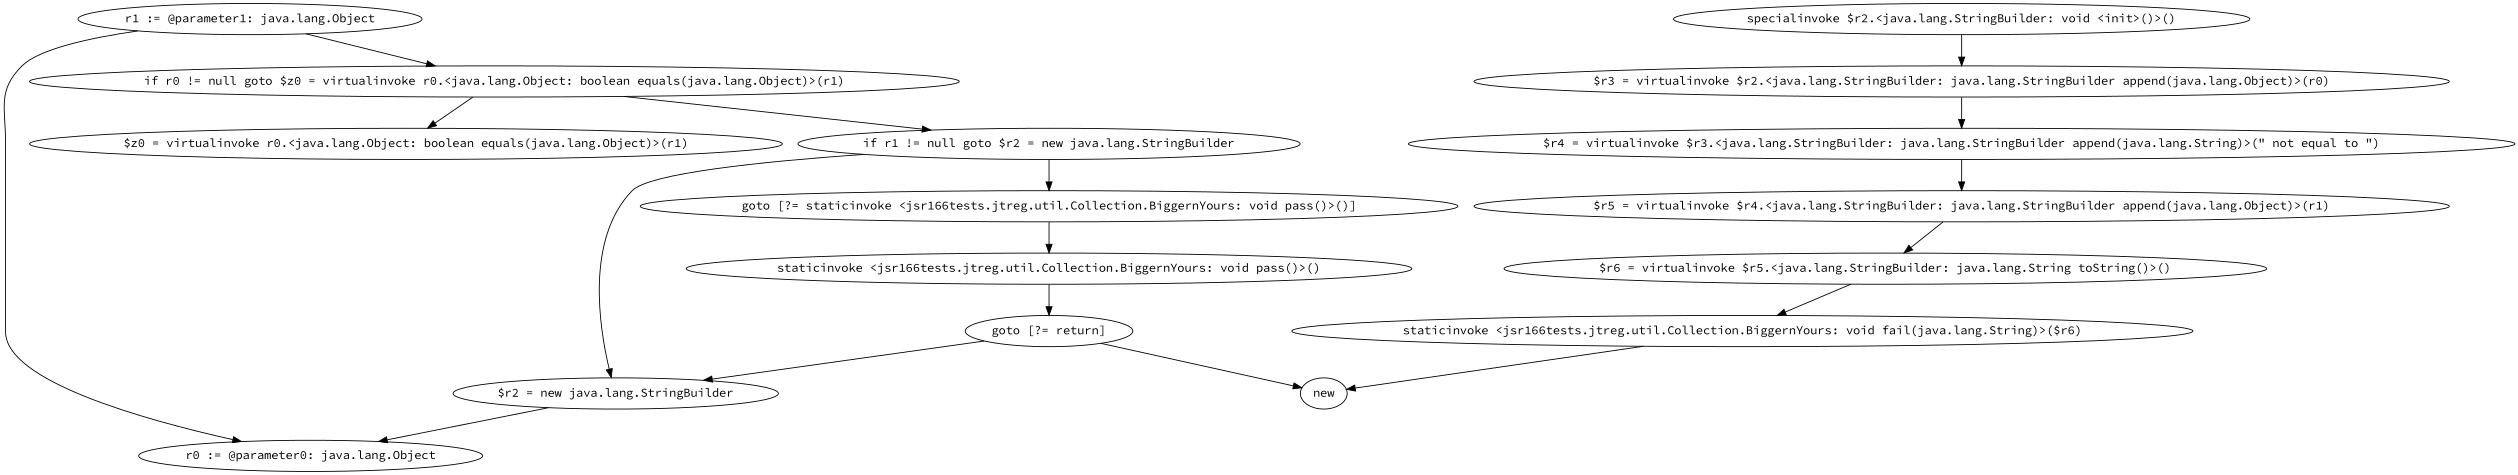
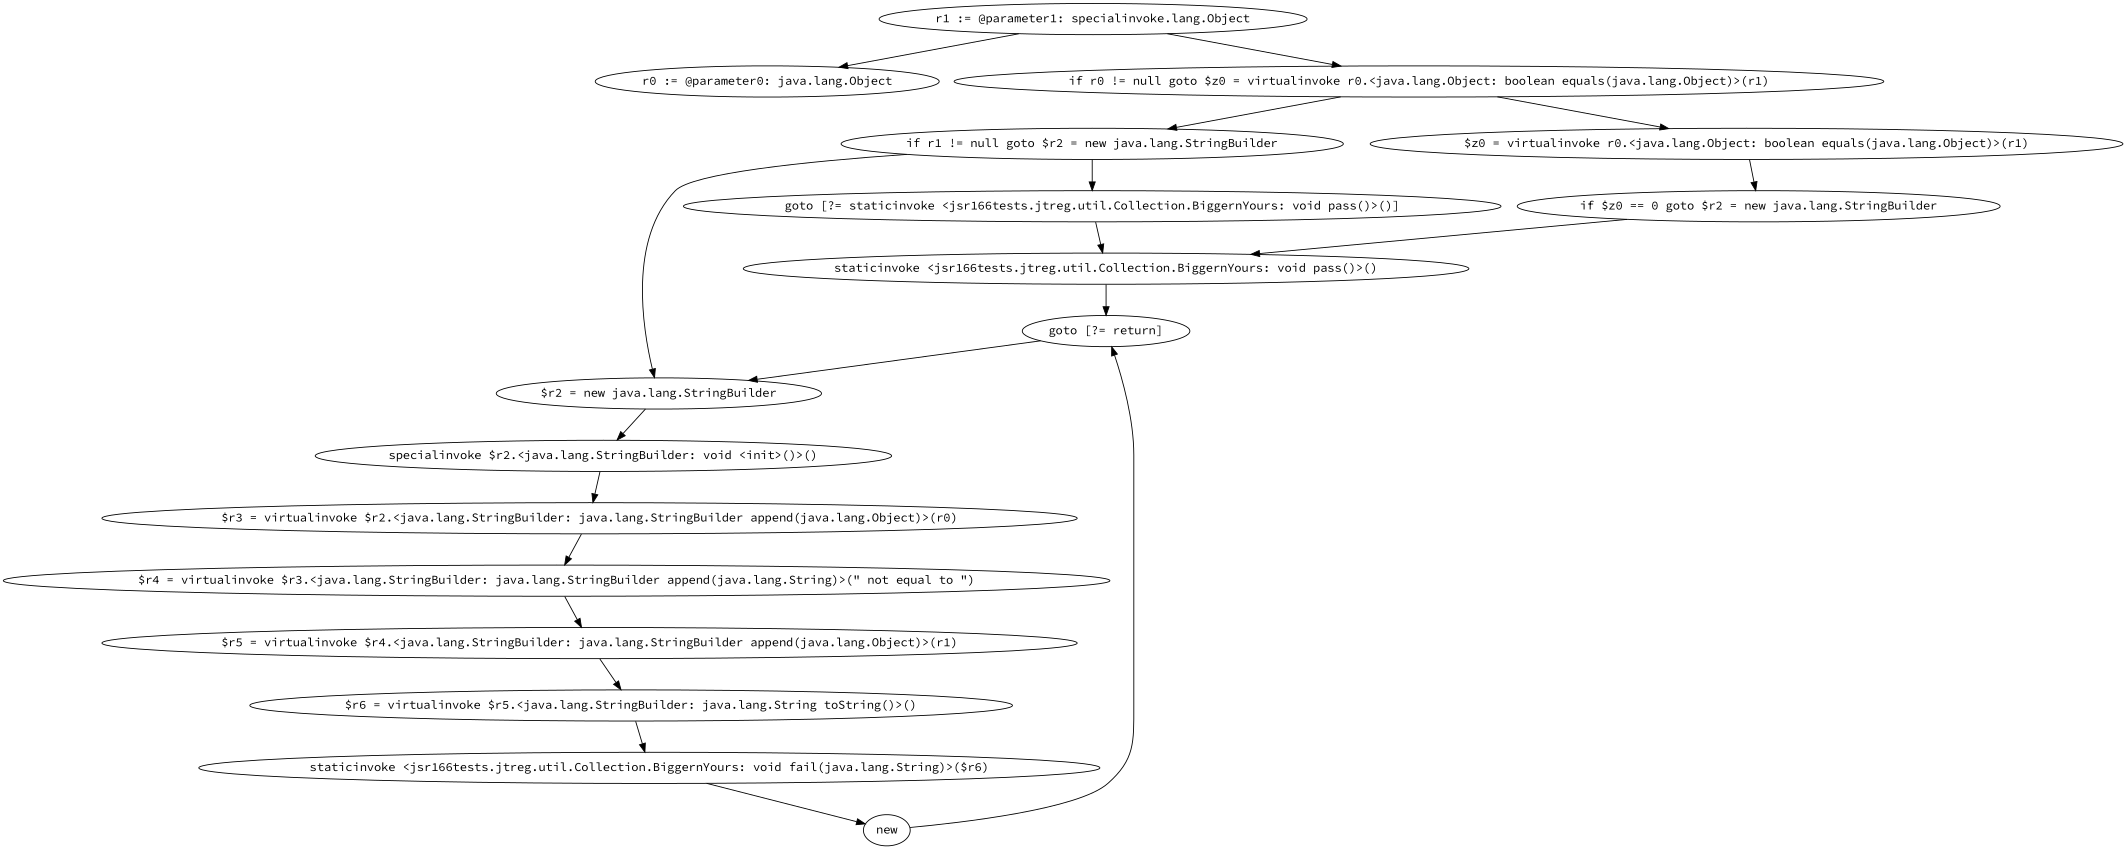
(250, 19) -> (1093, 19)
none -> (1759, 206)
(1197, 365) -> (1134, 674)
(468, 424) -> (634, 421)
